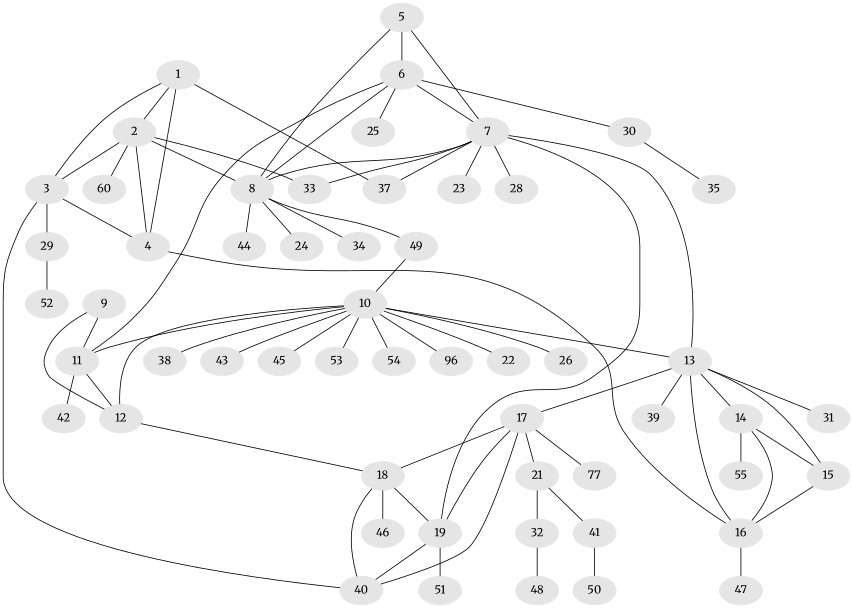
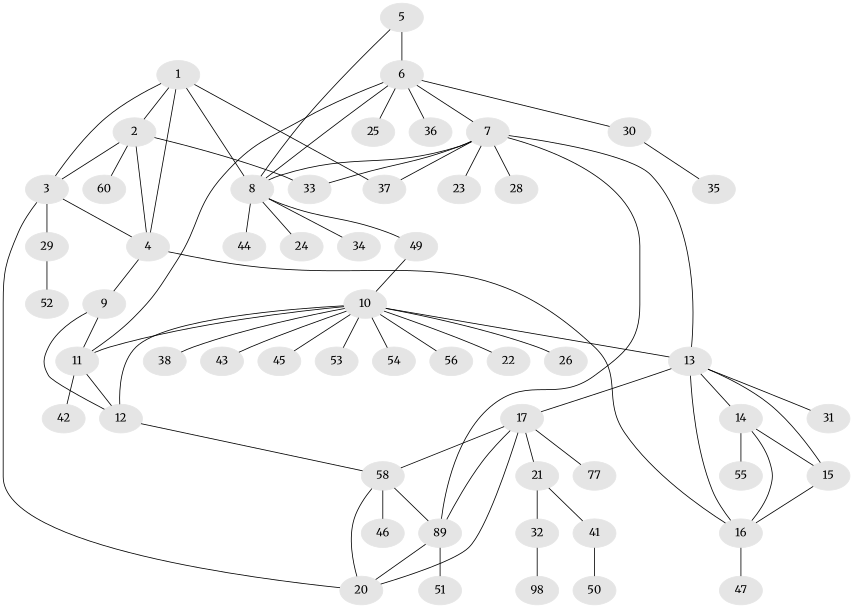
(445, 75) -> none
none -> (431, 132)
(193, 161) -> (215, 132)
none -> (126, 275)
(451, 361) -> (451, 361)
(653, 419) -> none
(383, 476) -> (383, 476)
(440, 533) -> (440, 533)
(361, 591) -> (361, 591)
(537, 591) -> (537, 591)
